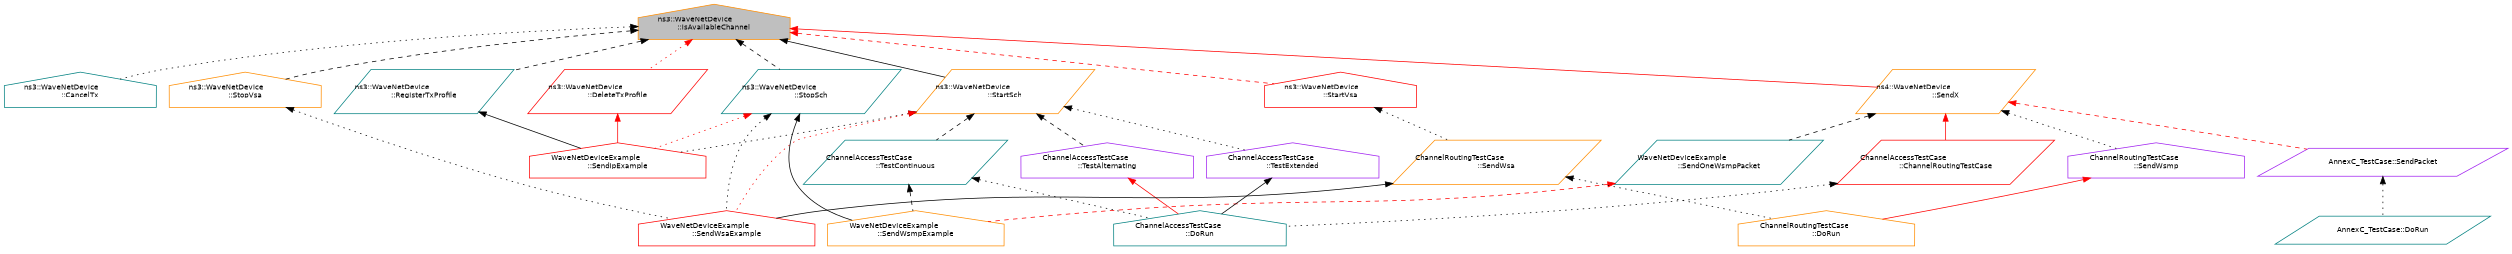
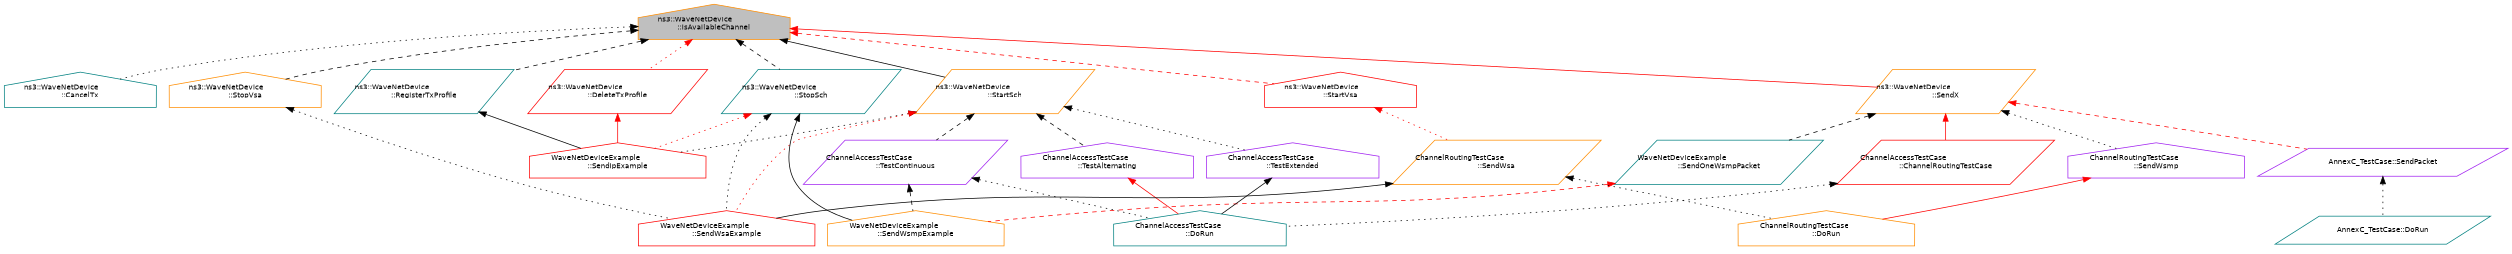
(1946, 92) -> (1946, 92)
(1415, 125) -> (1415, 125)
(905, 162) -> (905, 162)
